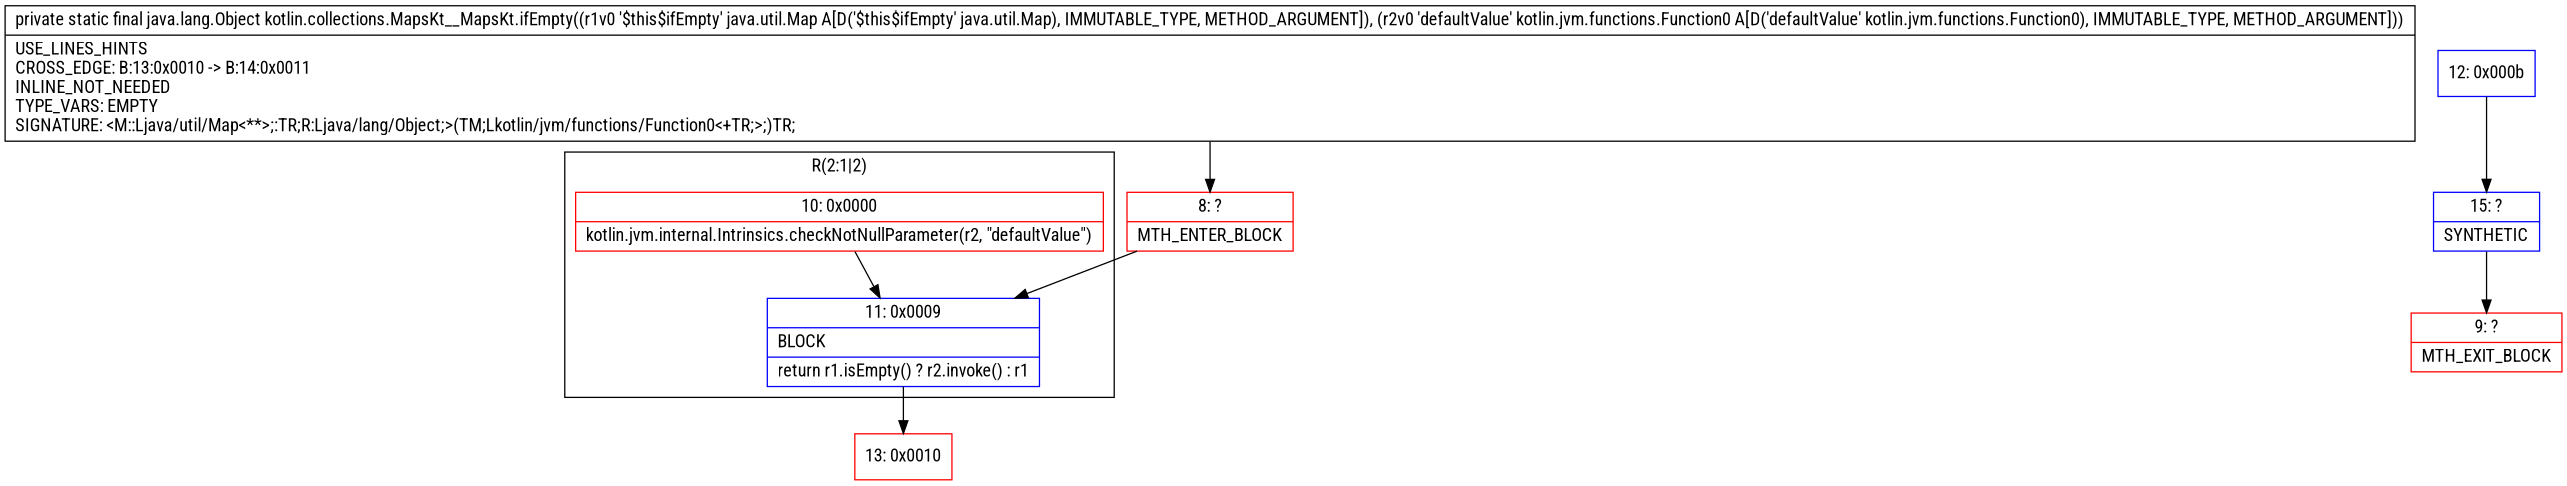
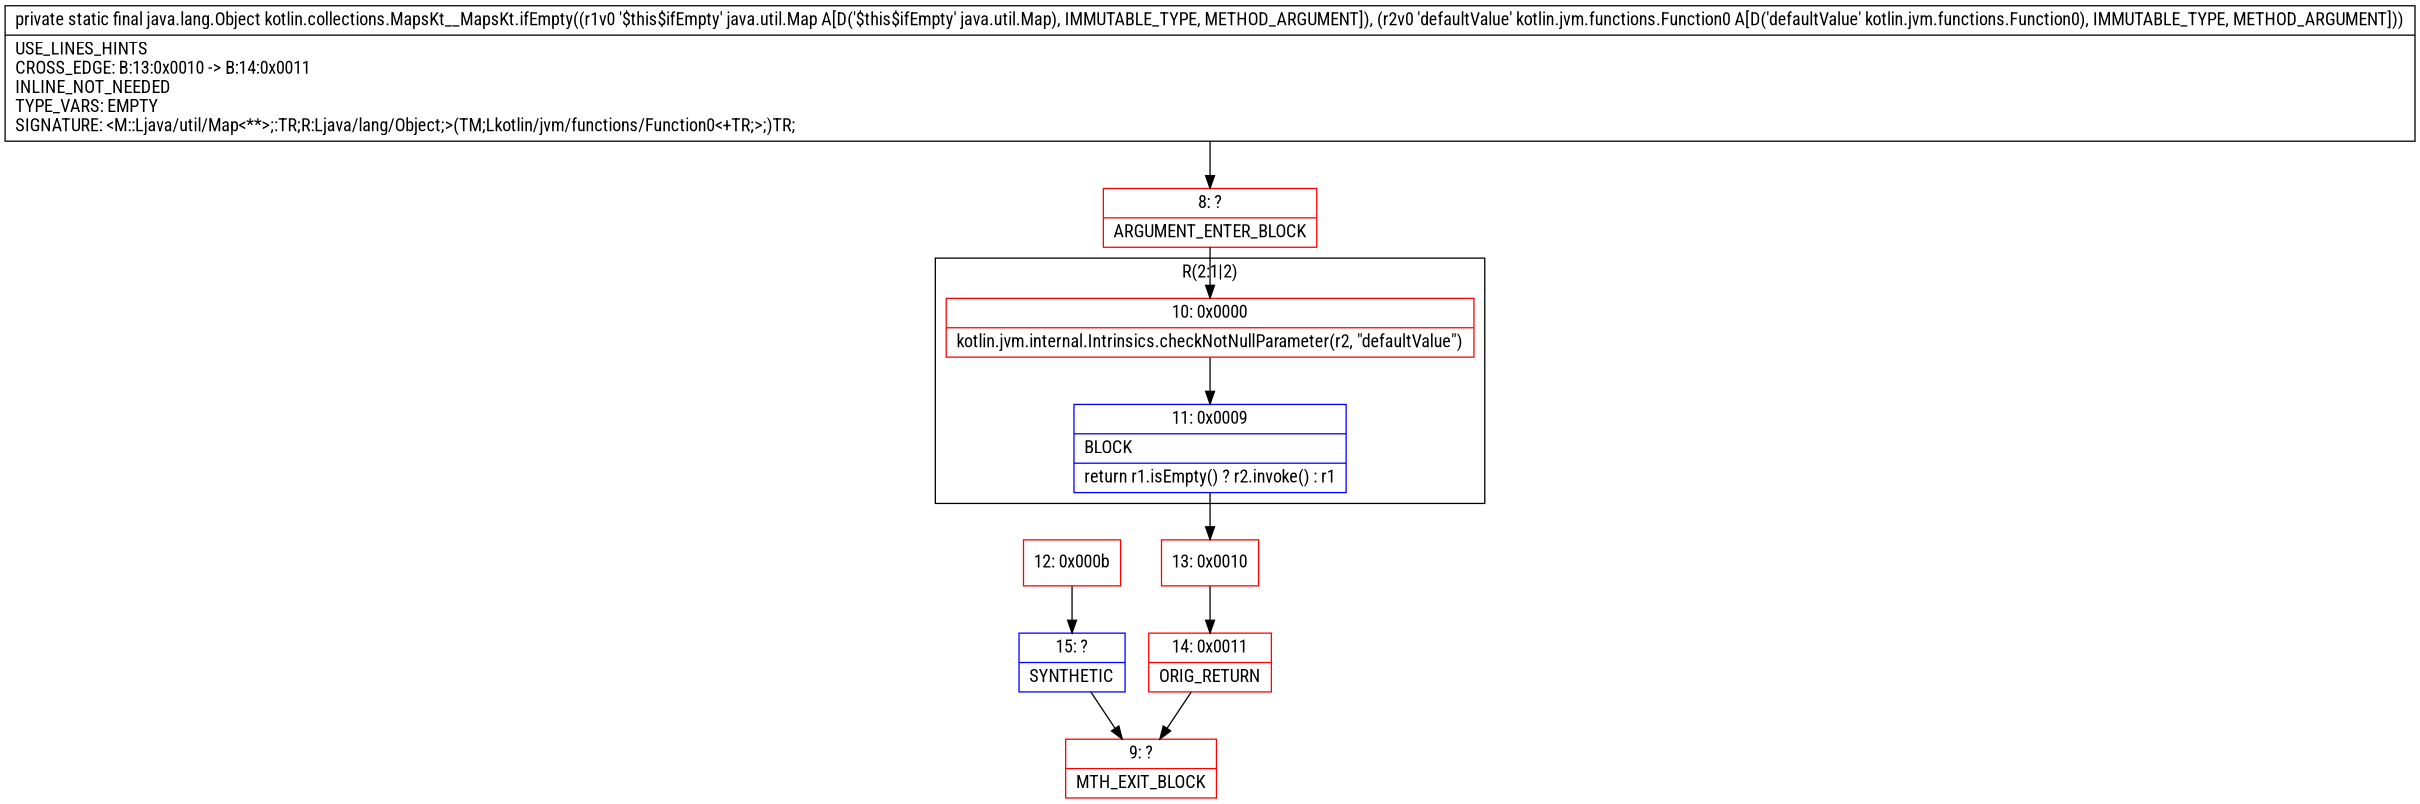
(2487, 73) -> (1072, 563)
(1210, 236) -> (1210, 232)
(1082, 272) -> (1210, 266)
none -> (1210, 663)
